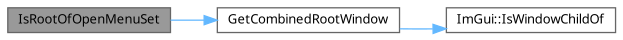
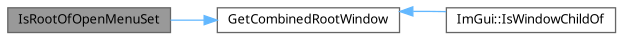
(416, 29) -> (430, 11)
